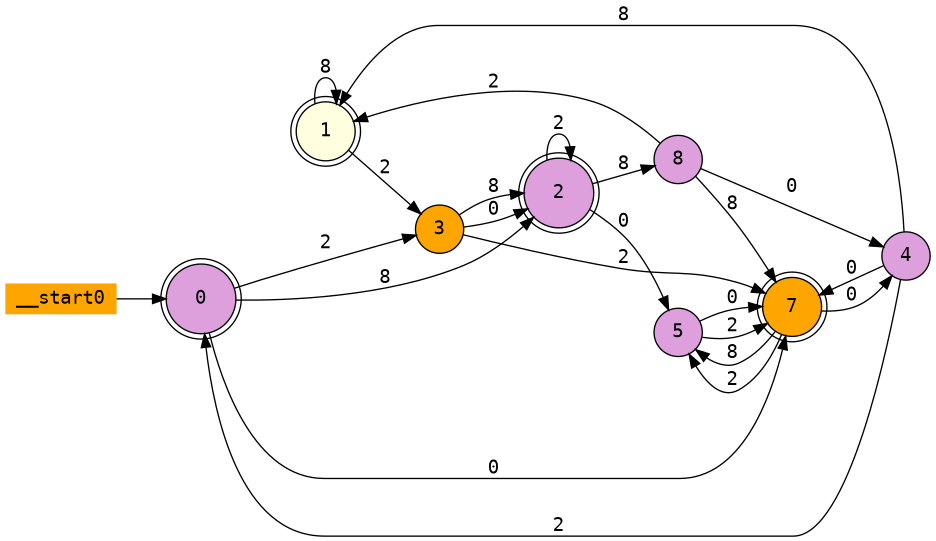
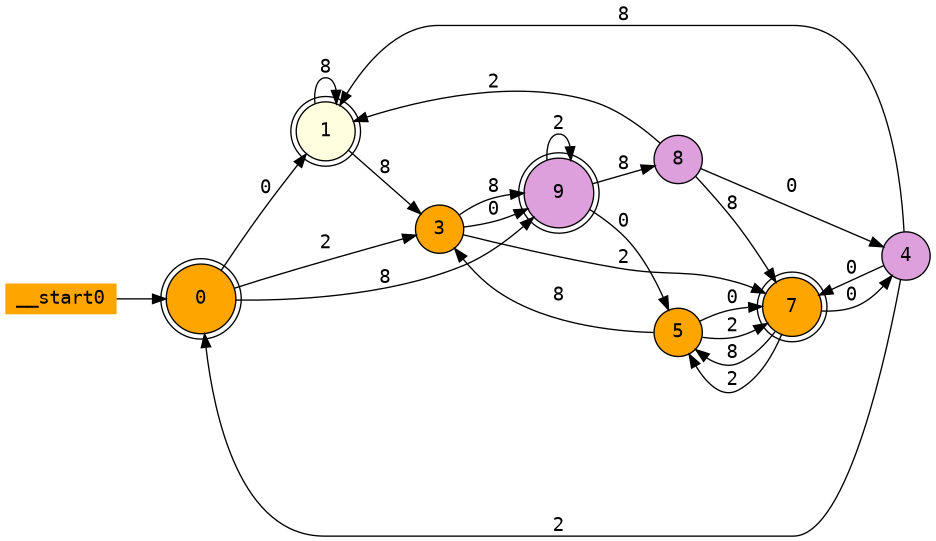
(385, 168) -> (385, 168)
(559, 193) -> (559, 193)
(201, 299) -> (201, 299)
none -> (550, 316)
(678, 332) -> (678, 332)
(491, 478) -> (258, 217)
